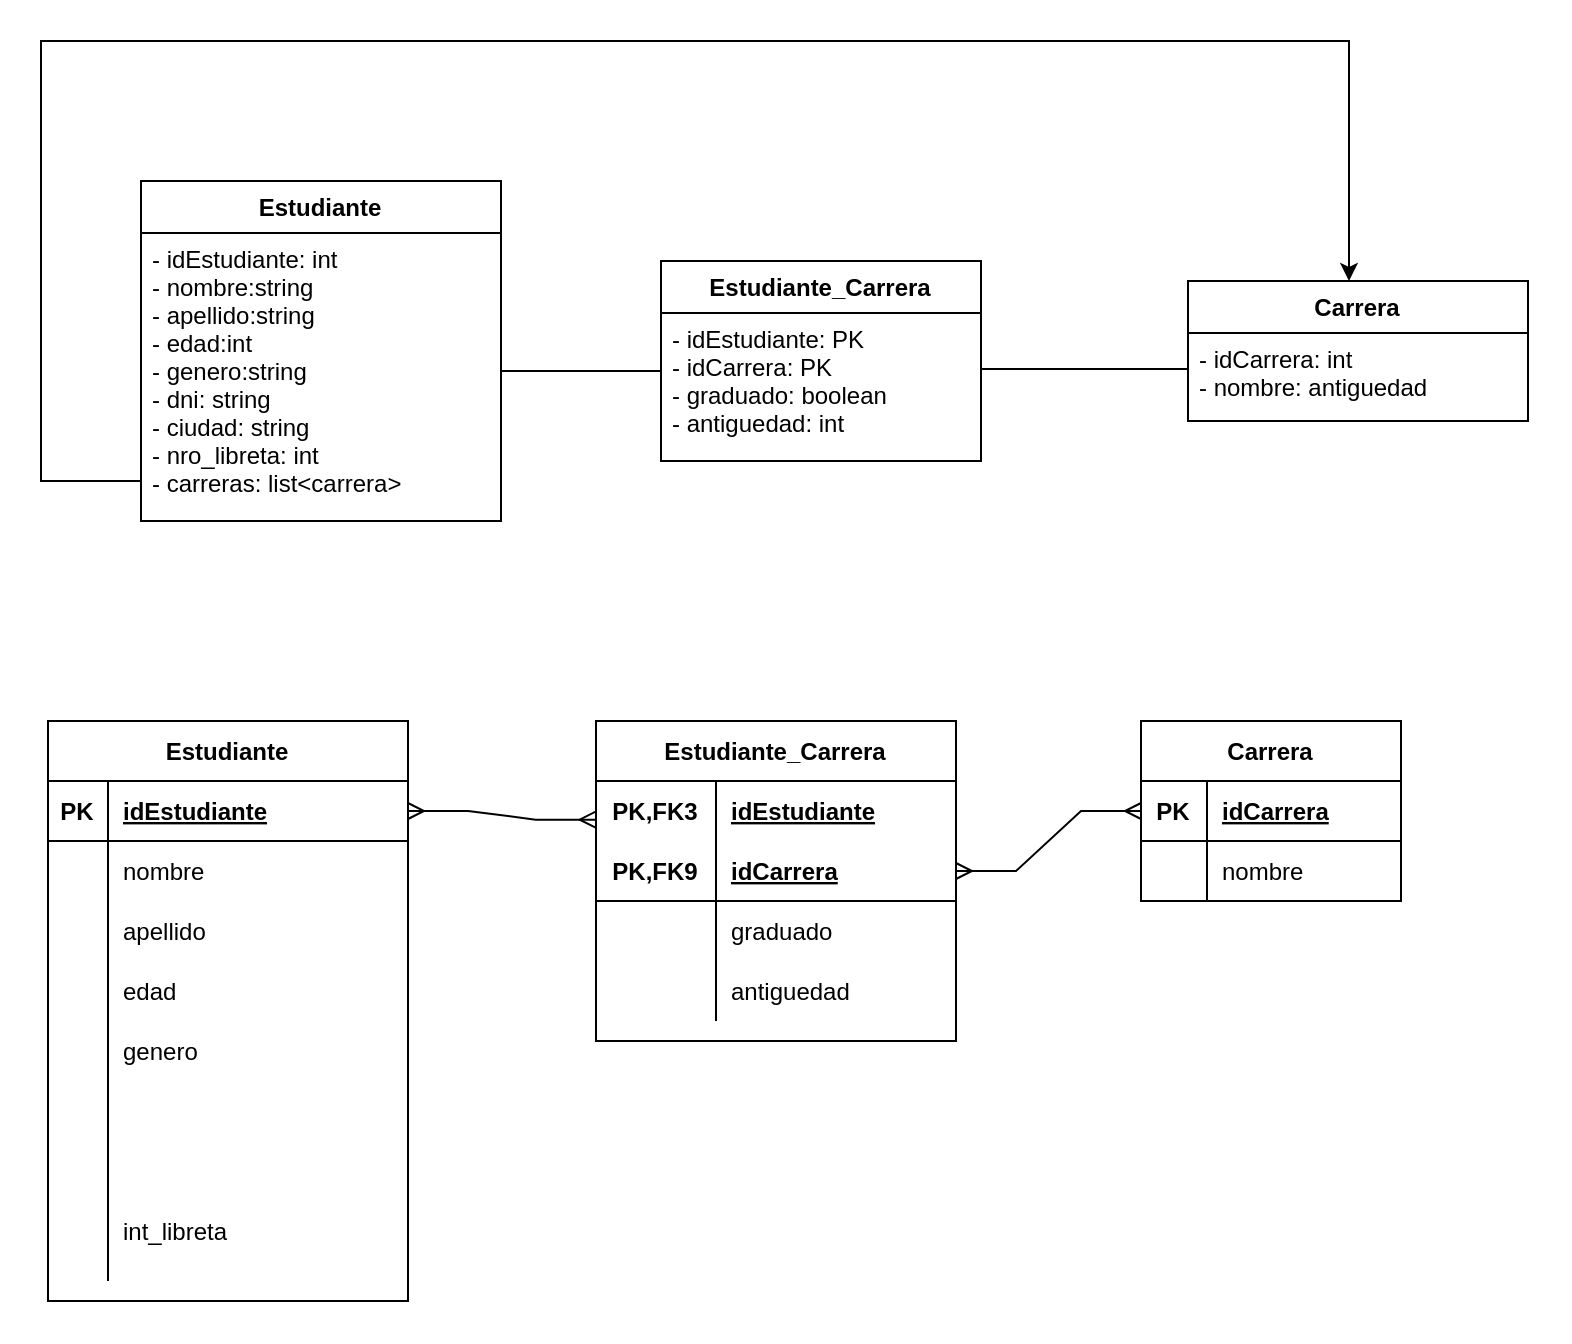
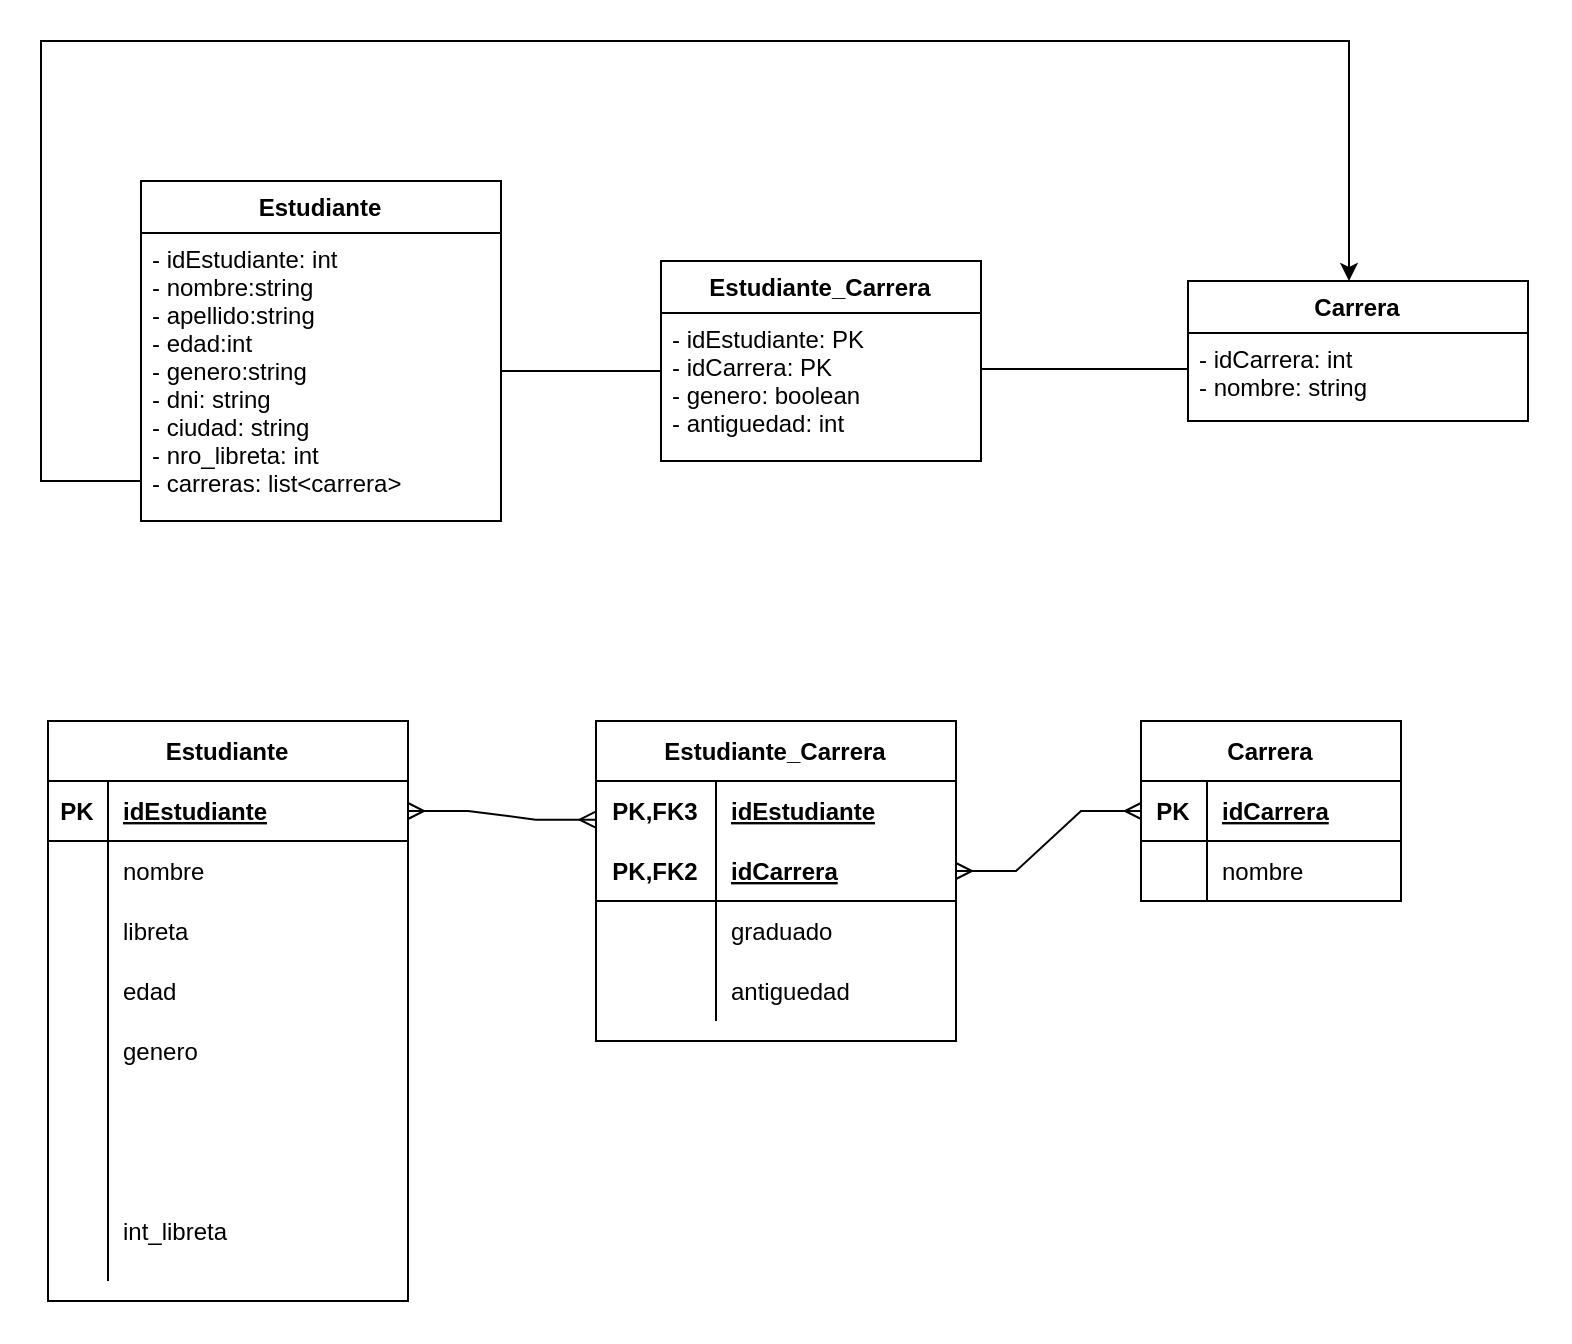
(777, 340) -> (777, 340)
(1291, 360) -> (1291, 360)
(655, 872) -> (655, 872)
(167, 932) -> (164, 932)
